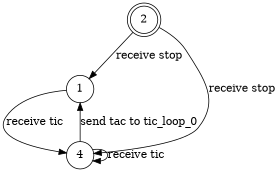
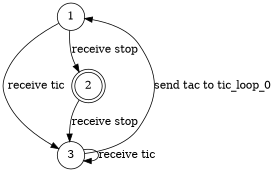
(114, 53) -> (70, 48)
(80, 155) -> (71, 155)
